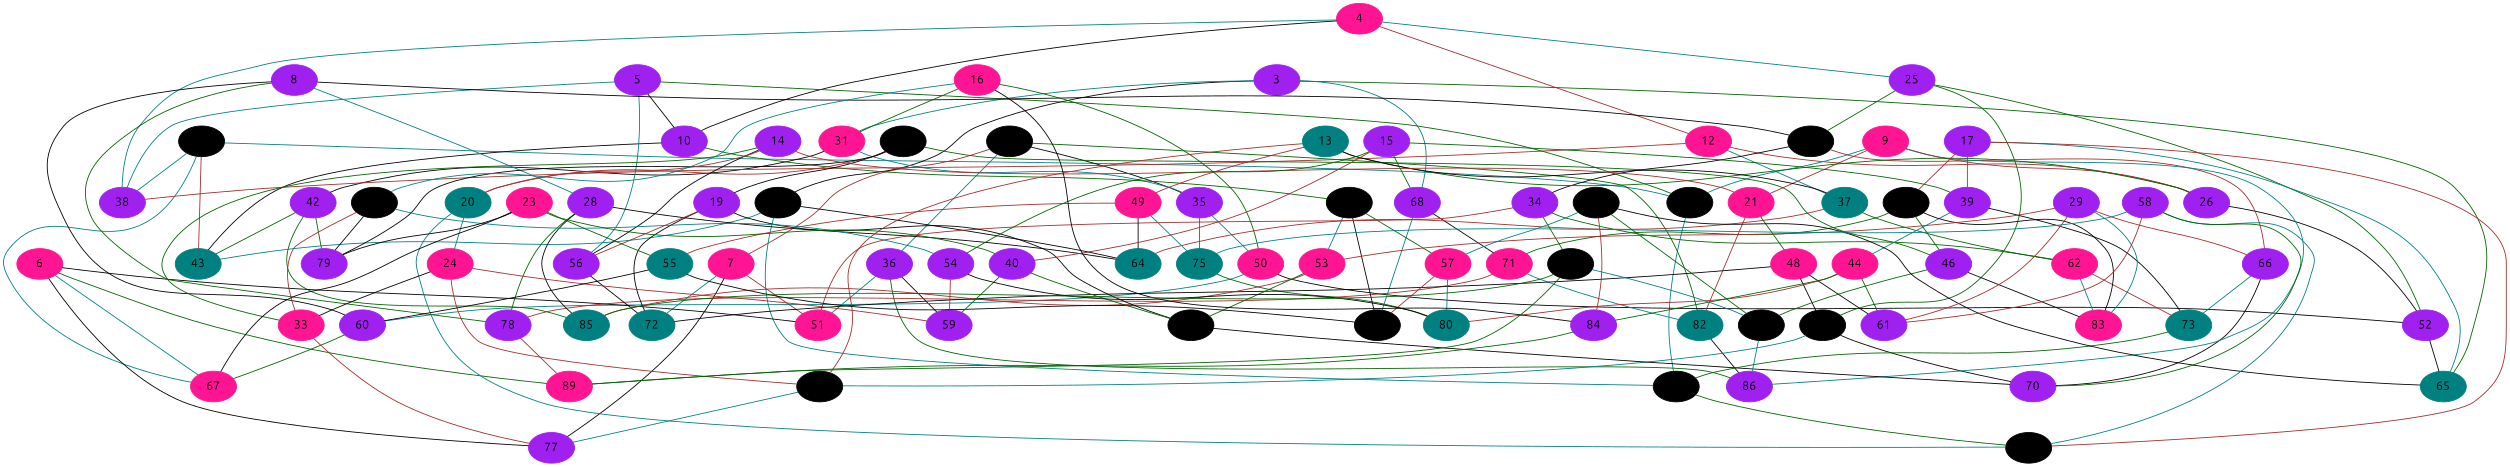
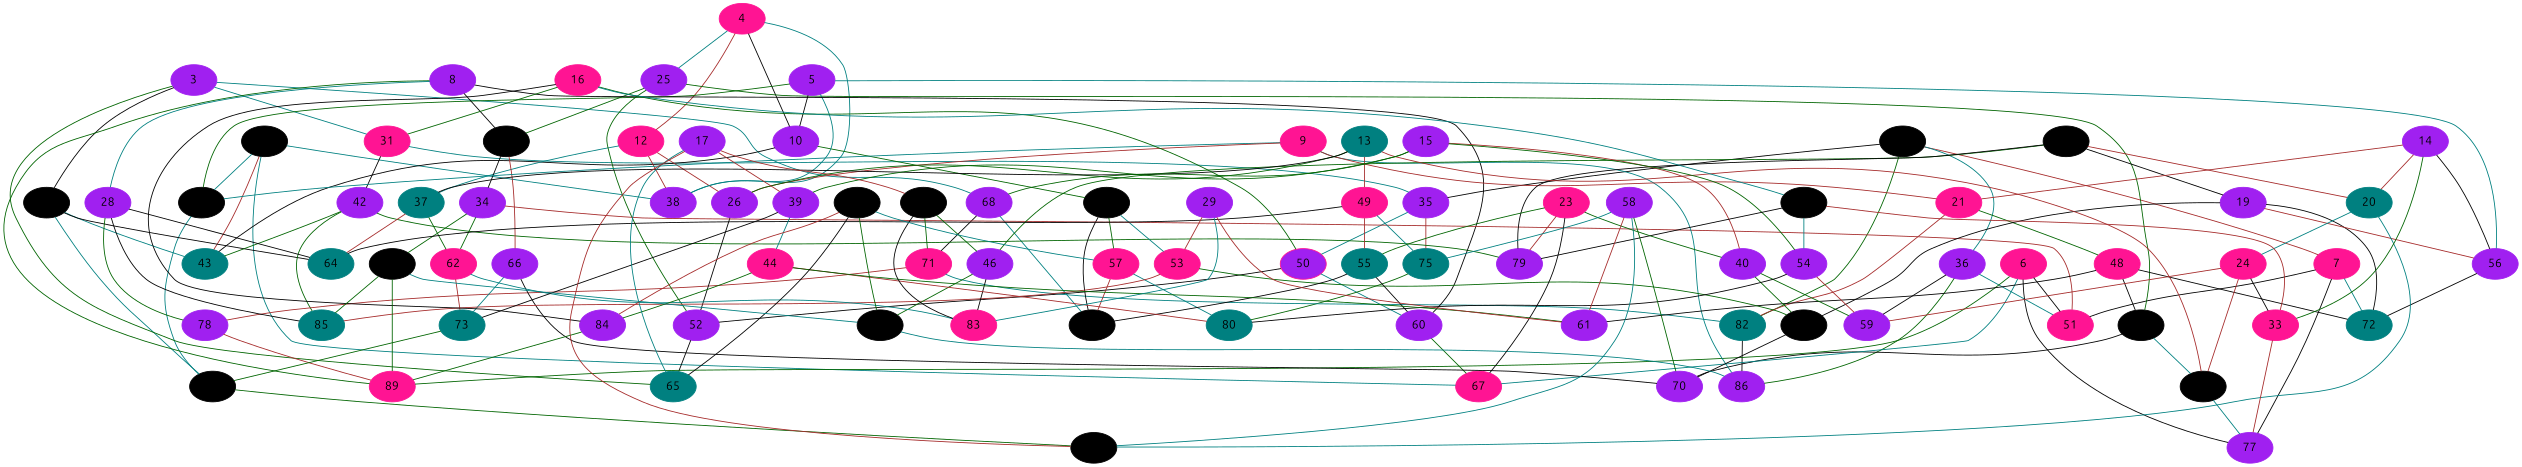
(2171, 233) -> none
(419, 235) -> (1537, 241)
(1261, 264) -> (1303, 264)
(153, 271) -> (22, 178)
(775, 295) -> (2202, 291)
